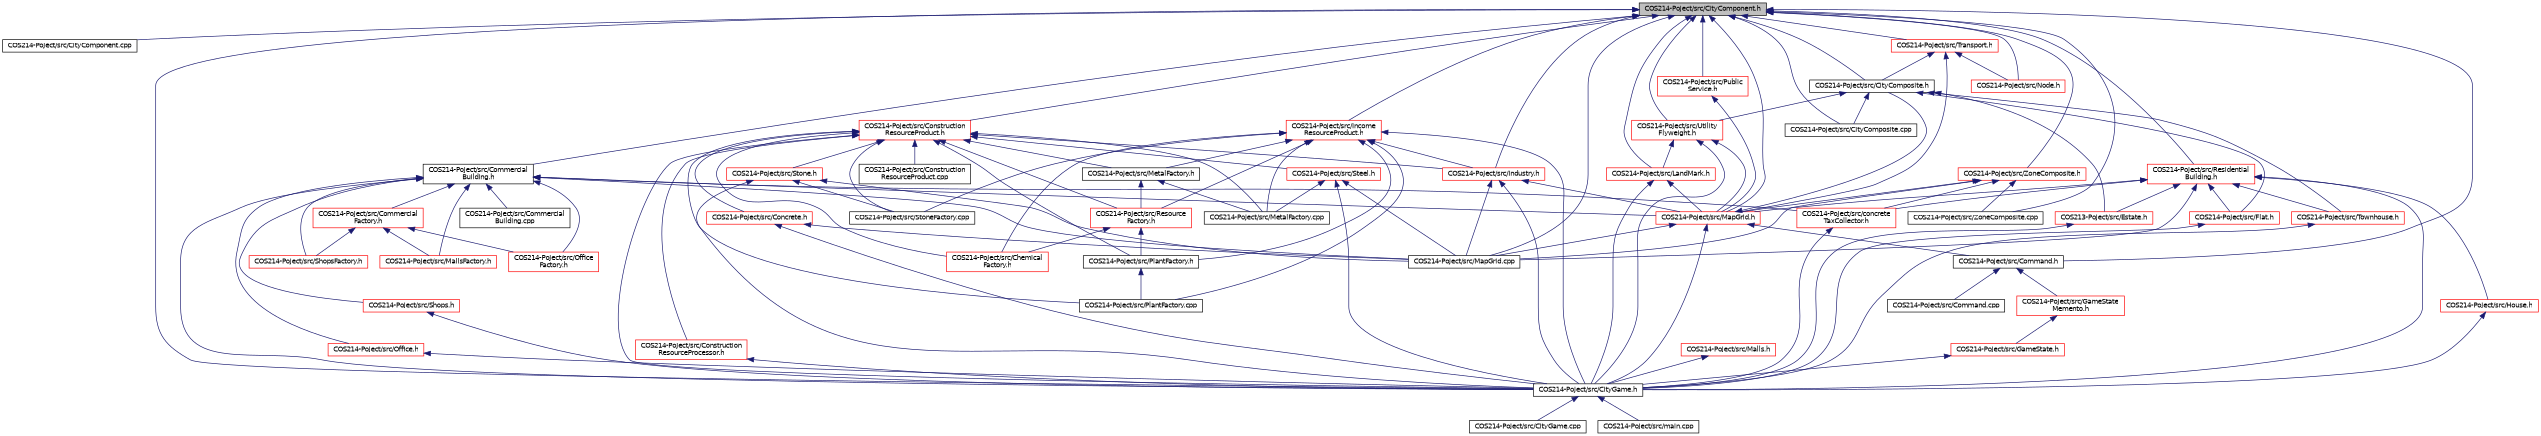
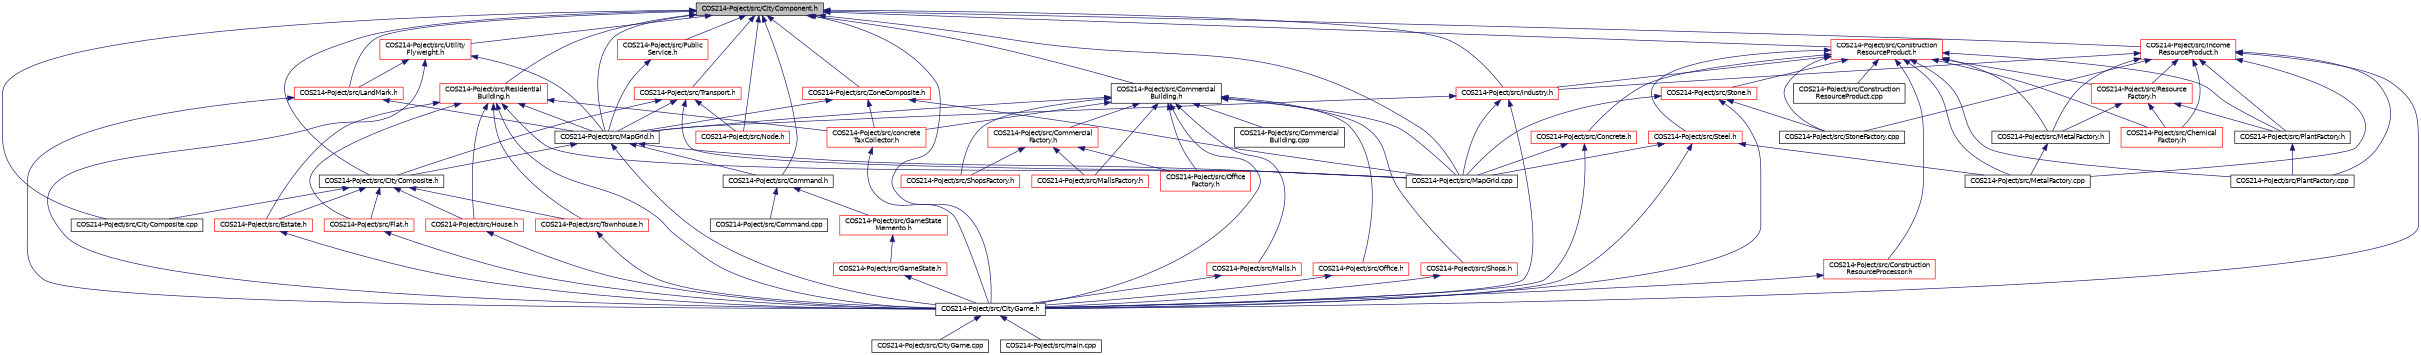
(70, 46) -> none
(1780, 107) -> (431, 205)
none -> (1272, 163)
none -> (1026, 168)
(1141, 195) -> (2089, 119)
(1708, 218) -> (607, 137)
(1976, 218) -> none
(2104, 218) -> (264, 225)
(627, 355) -> none
